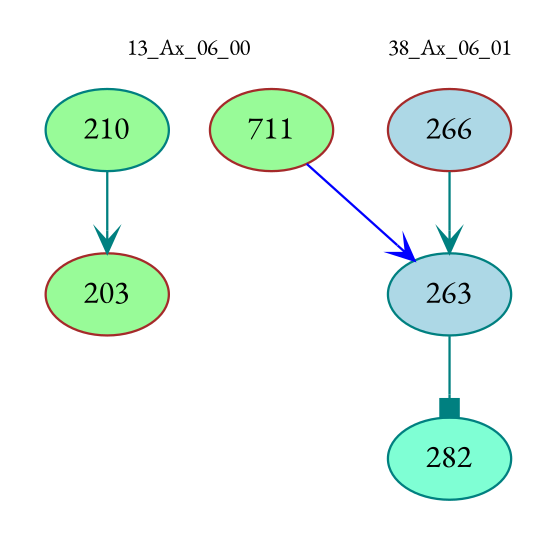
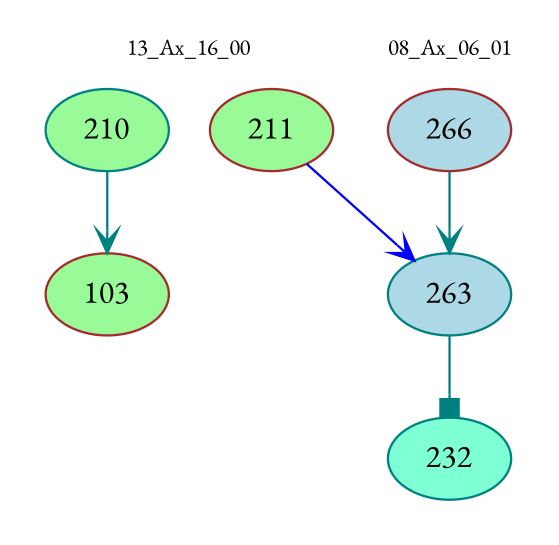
(189, 49) -> (189, 49)
(451, 49) -> (451, 49)
(272, 130) -> (272, 130)
(107, 294) -> (107, 294)
(450, 459) -> (450, 459)
